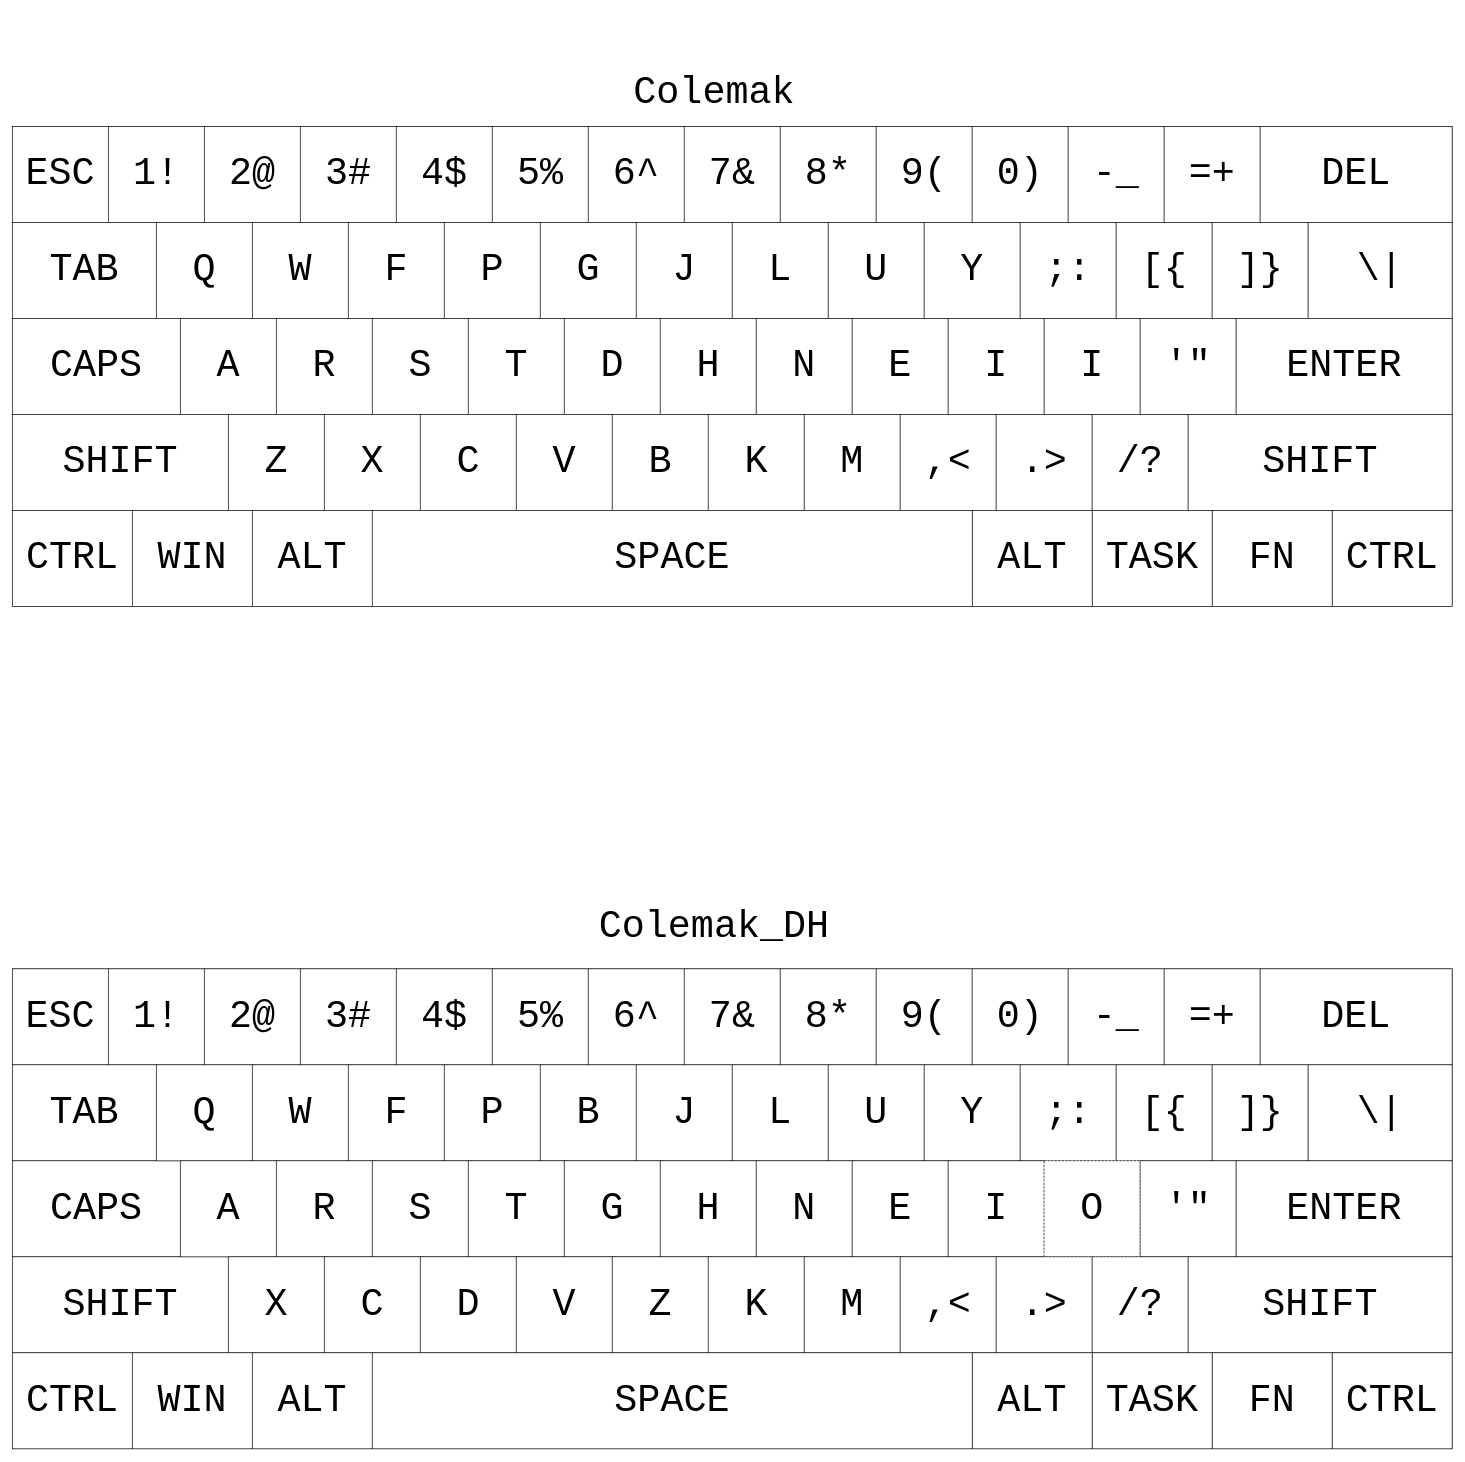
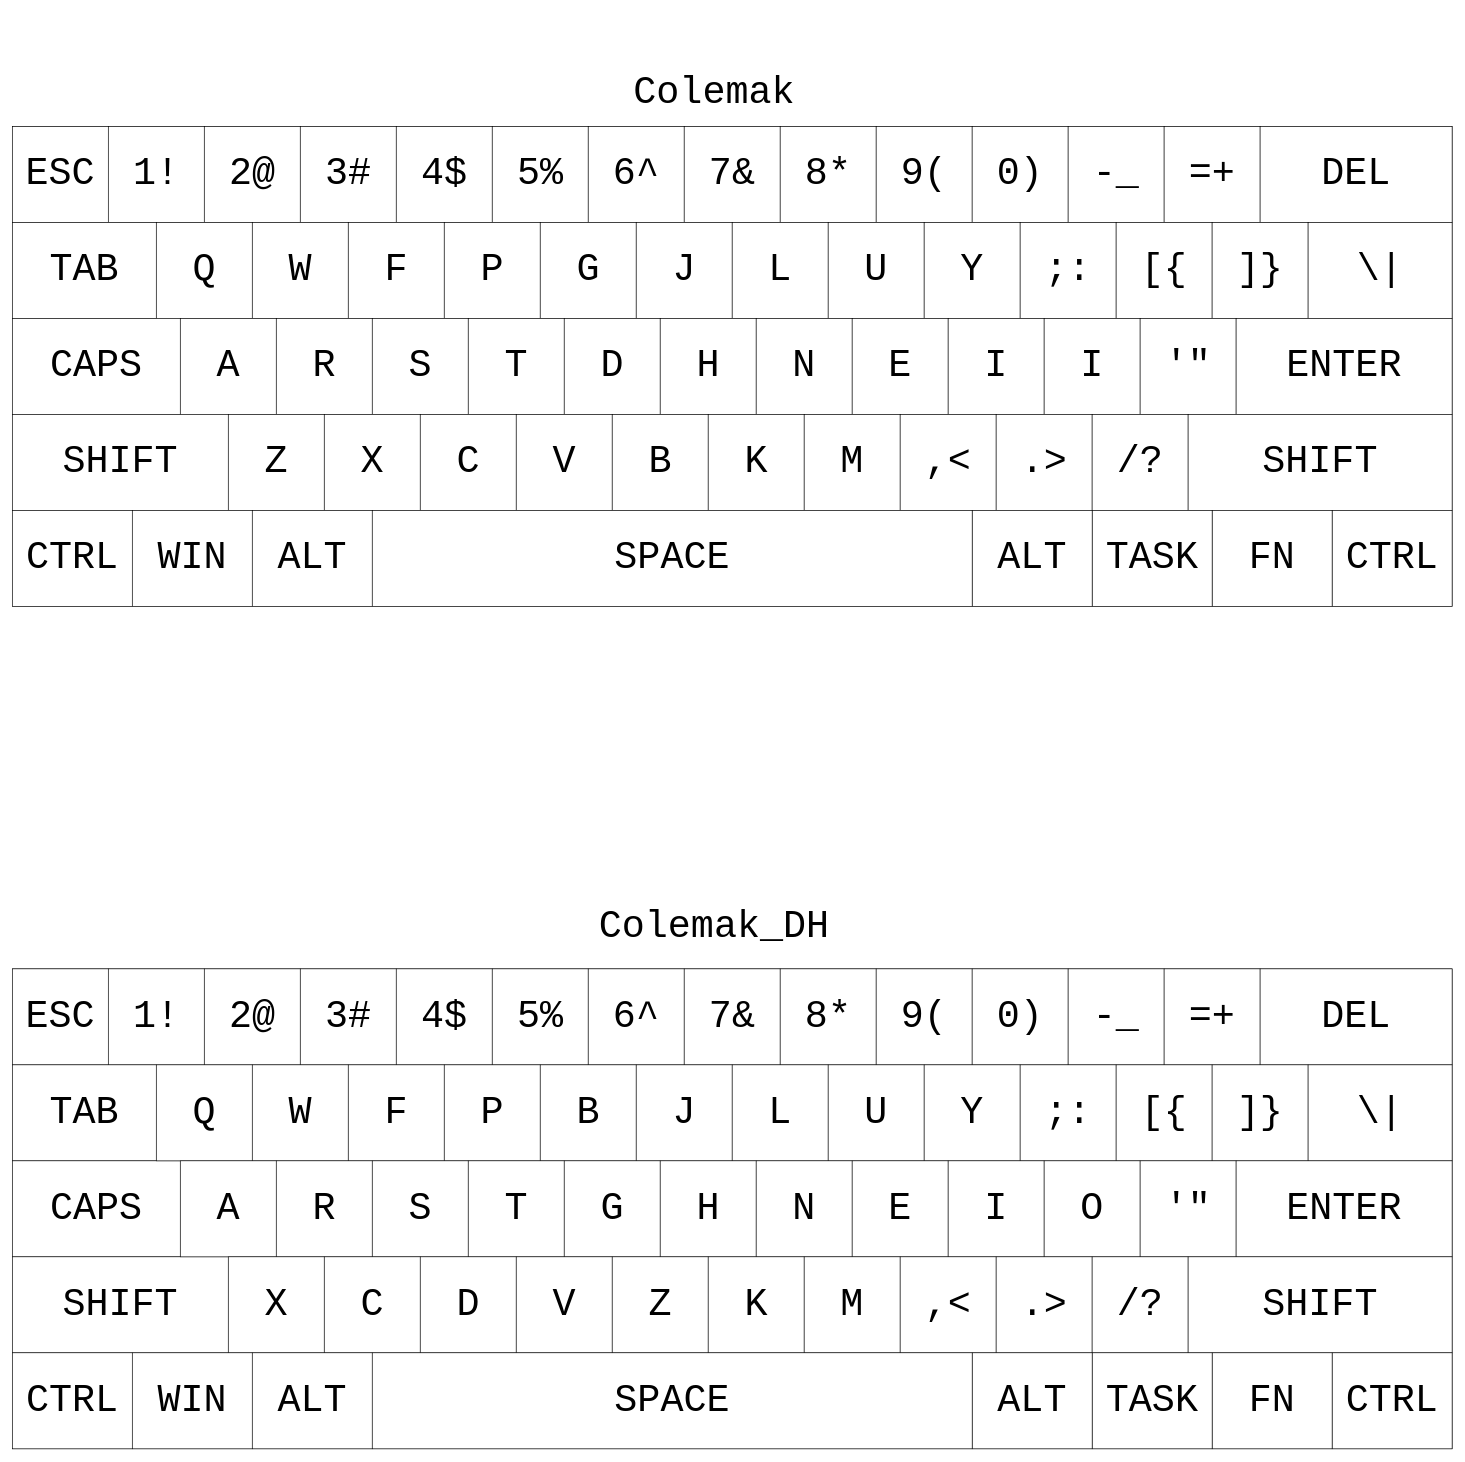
(1092, 1209) -> (1092, 1209)
